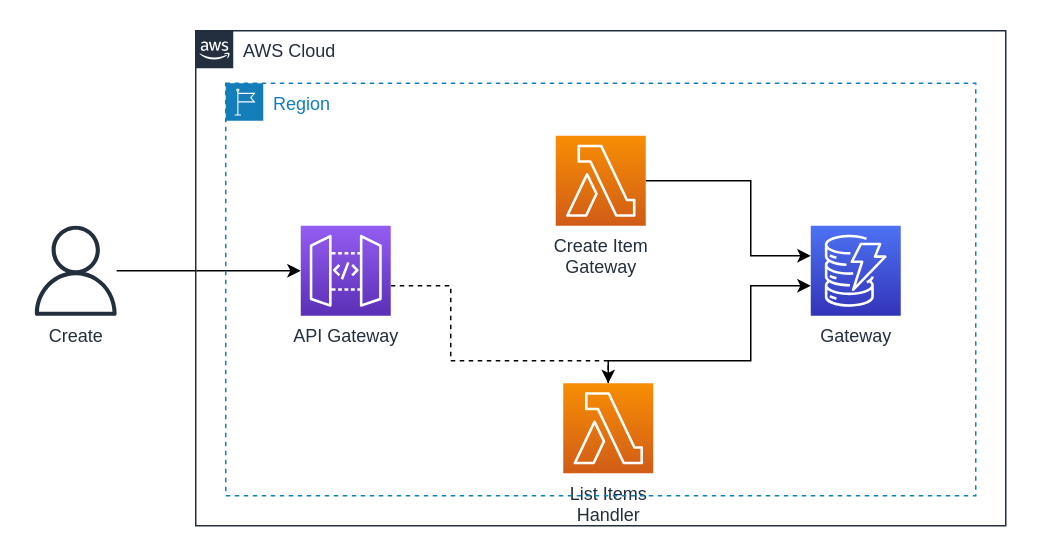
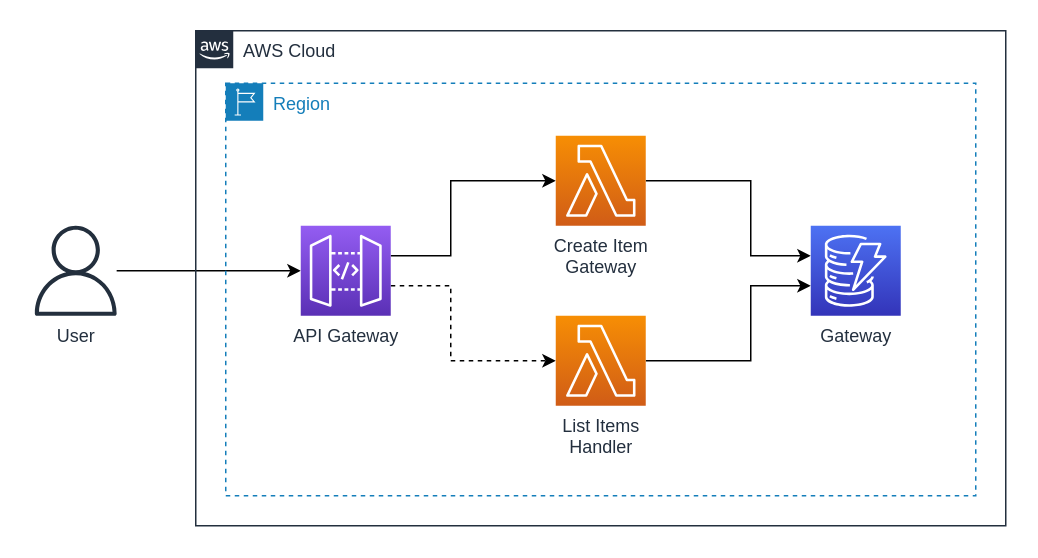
none -> (451, 201)
(77, 337) -> (77, 337)
(608, 428) -> (601, 361)
